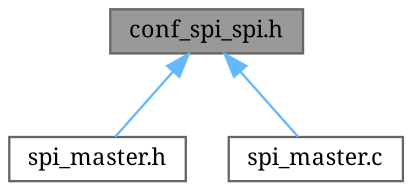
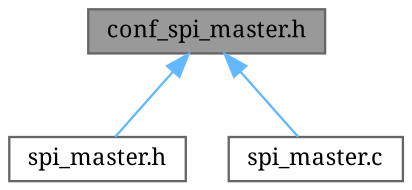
(207, 31) -> (207, 31)
